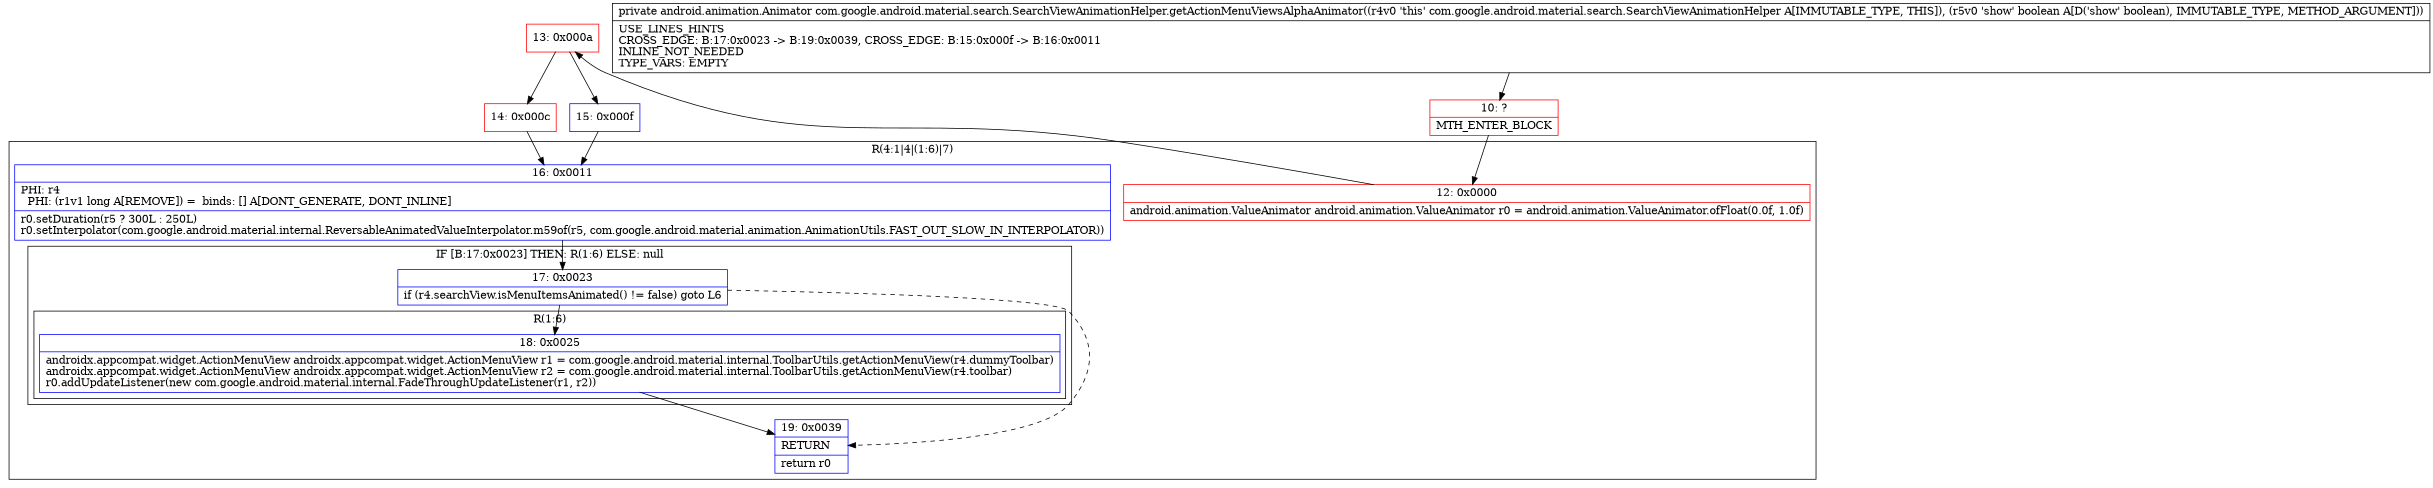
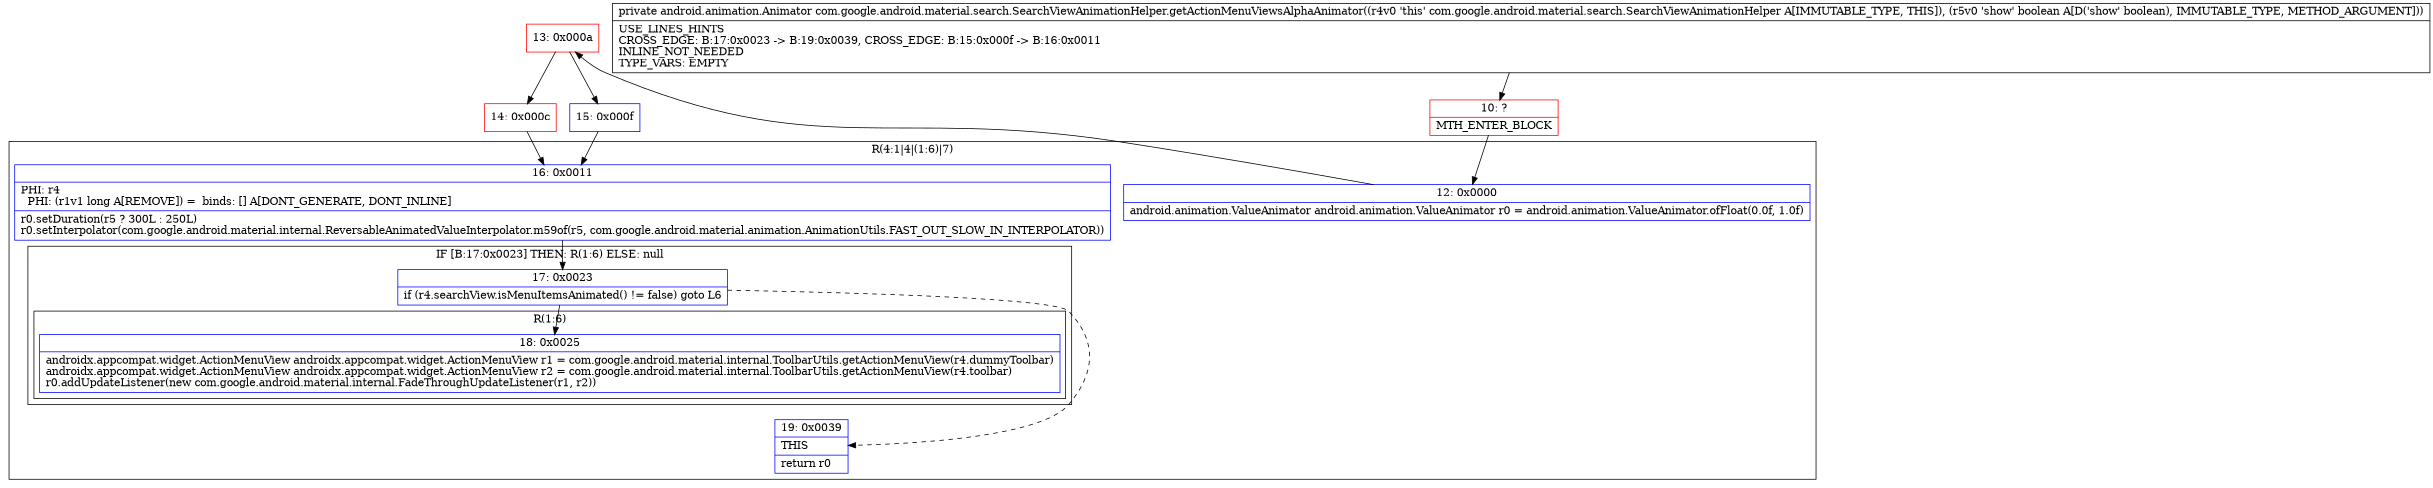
(1467, 202) -> (1467, 202)
(703, 412) -> none
(805, 446) -> (795, 446)
